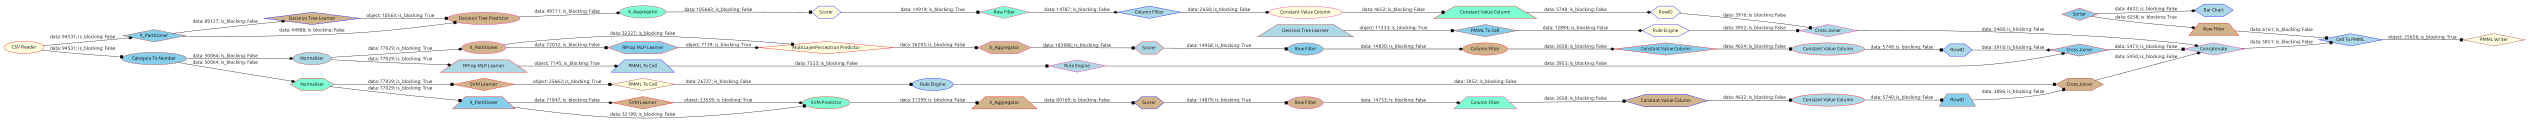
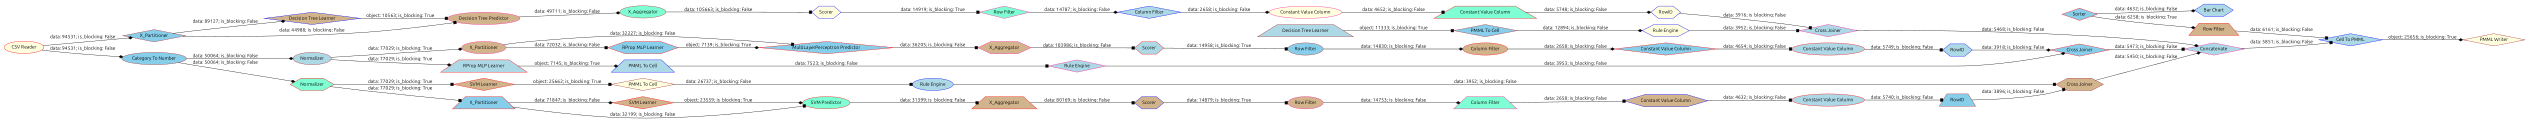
(2420, 40) -> (2420, 40)
(826, 48) -> (826, 48)
(80, 54) -> (80, 54)
